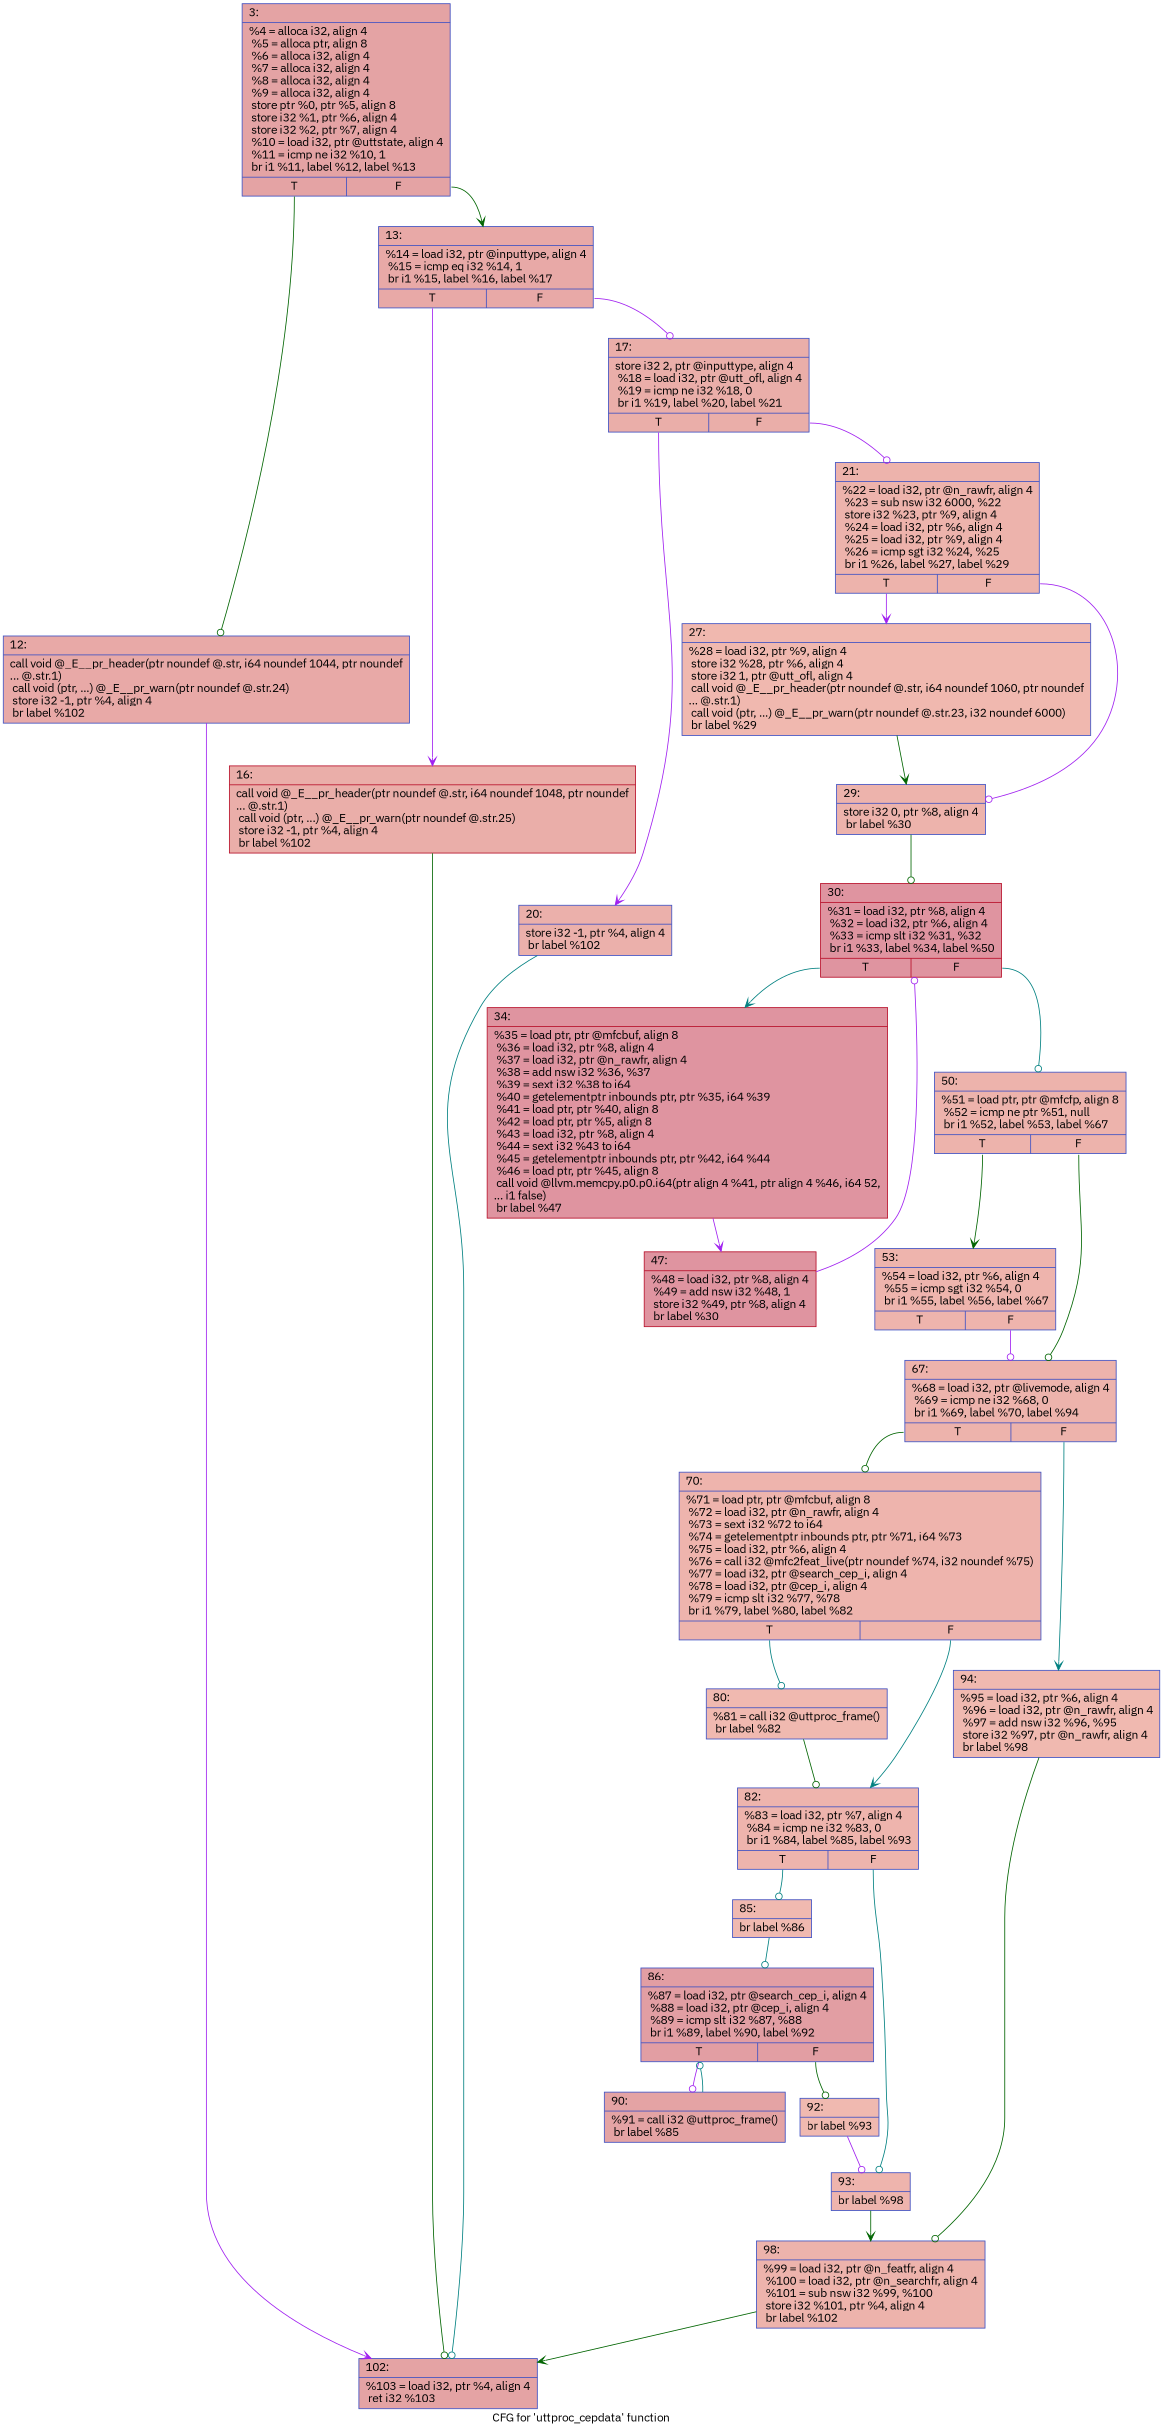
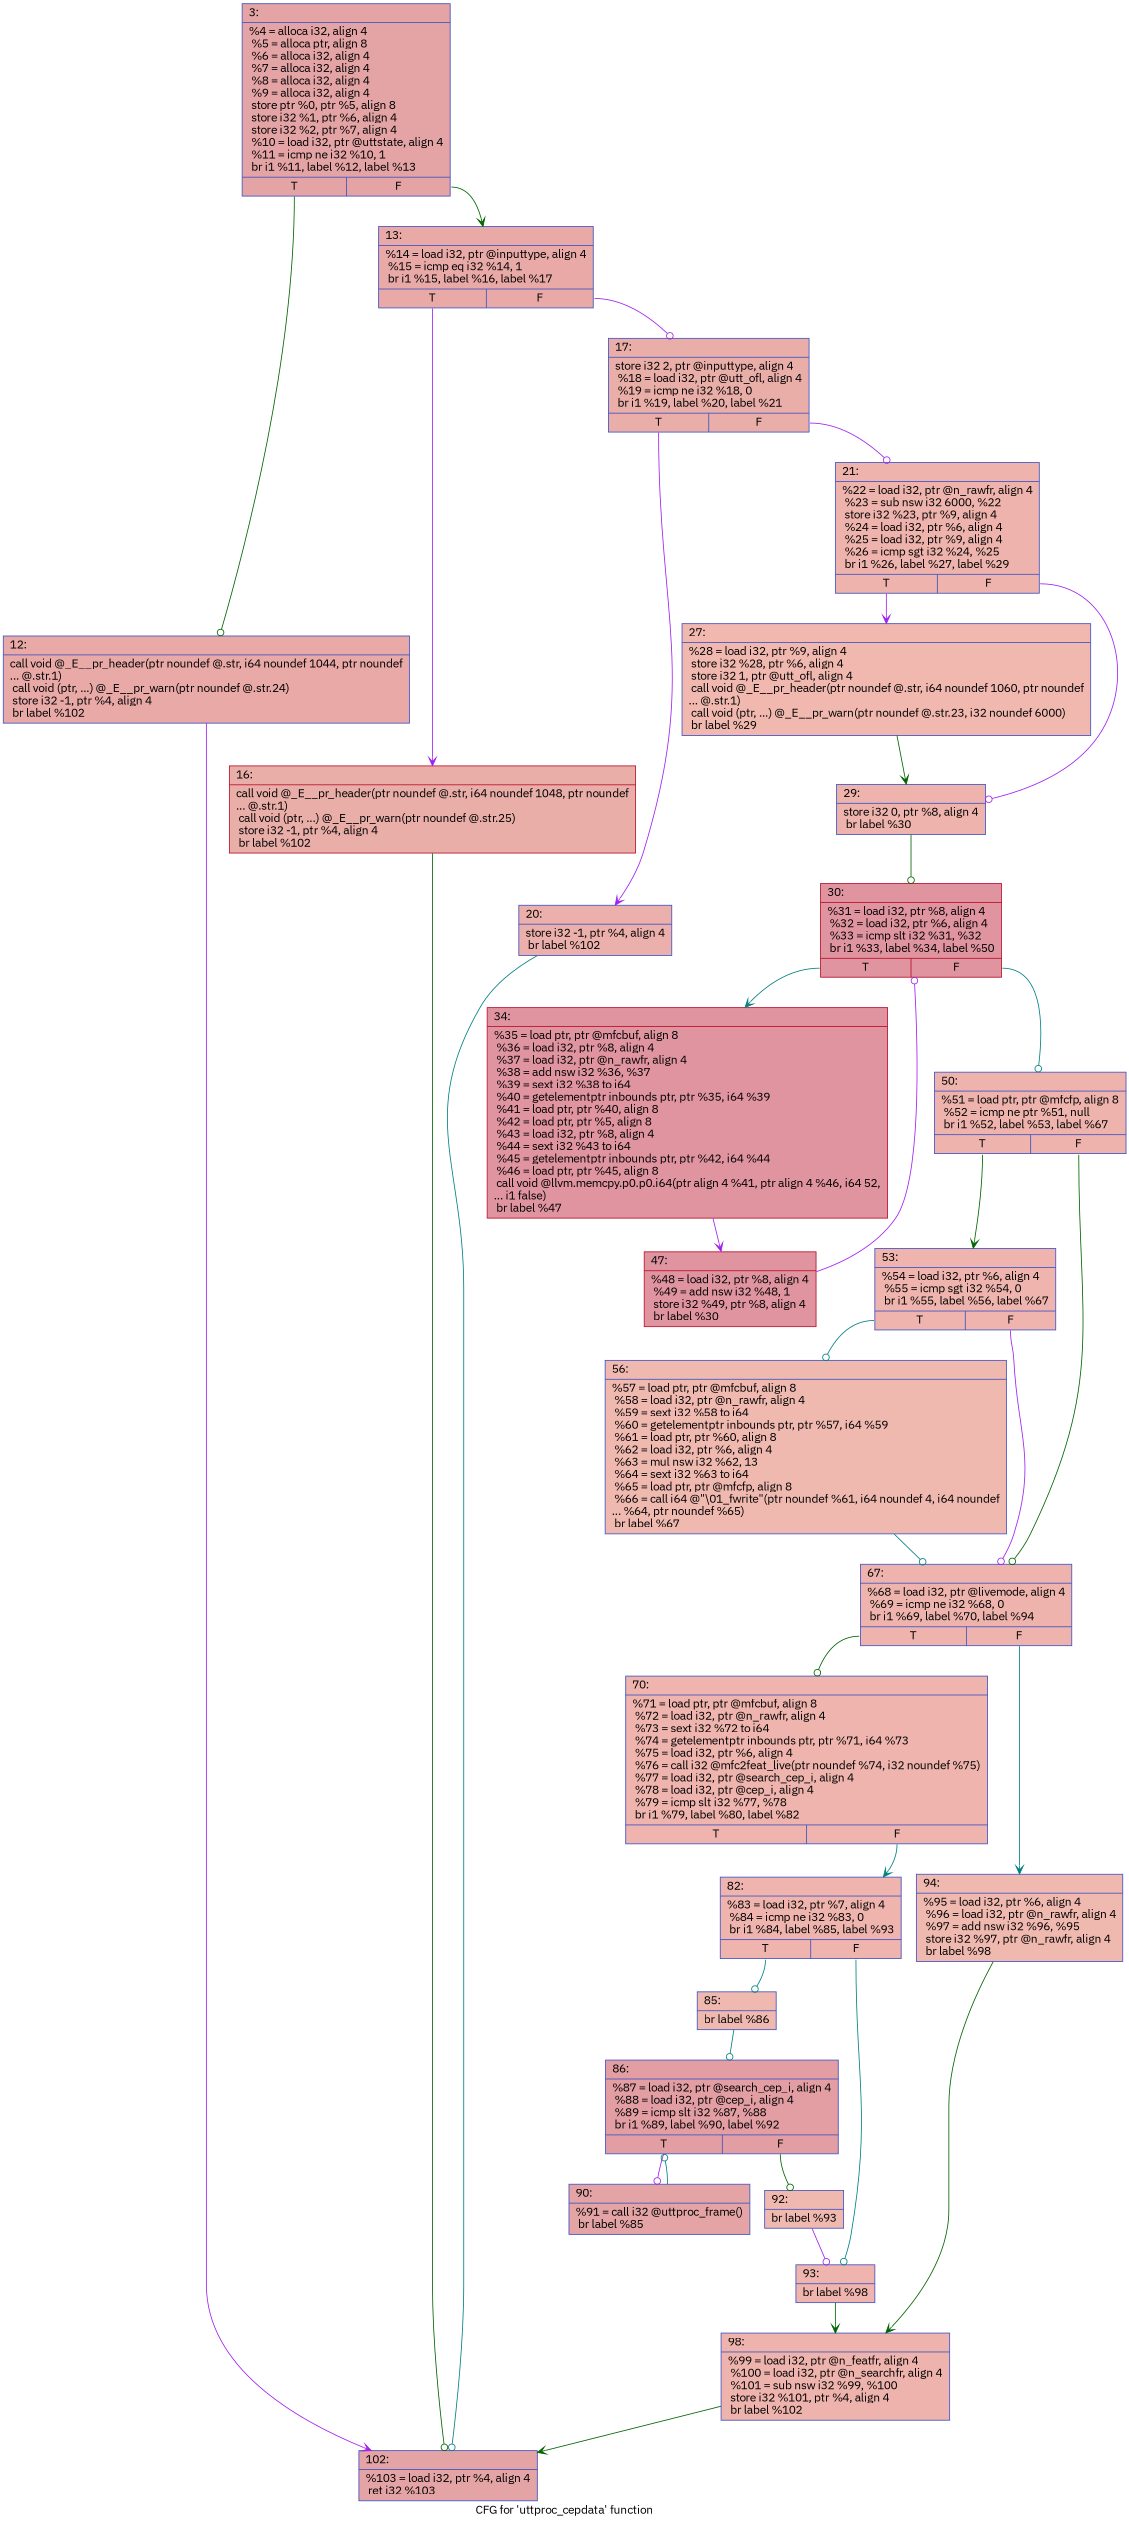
none -> (806, 1447)
(797, 1714) -> none
(1005, 2006) -> (949, 2148)
